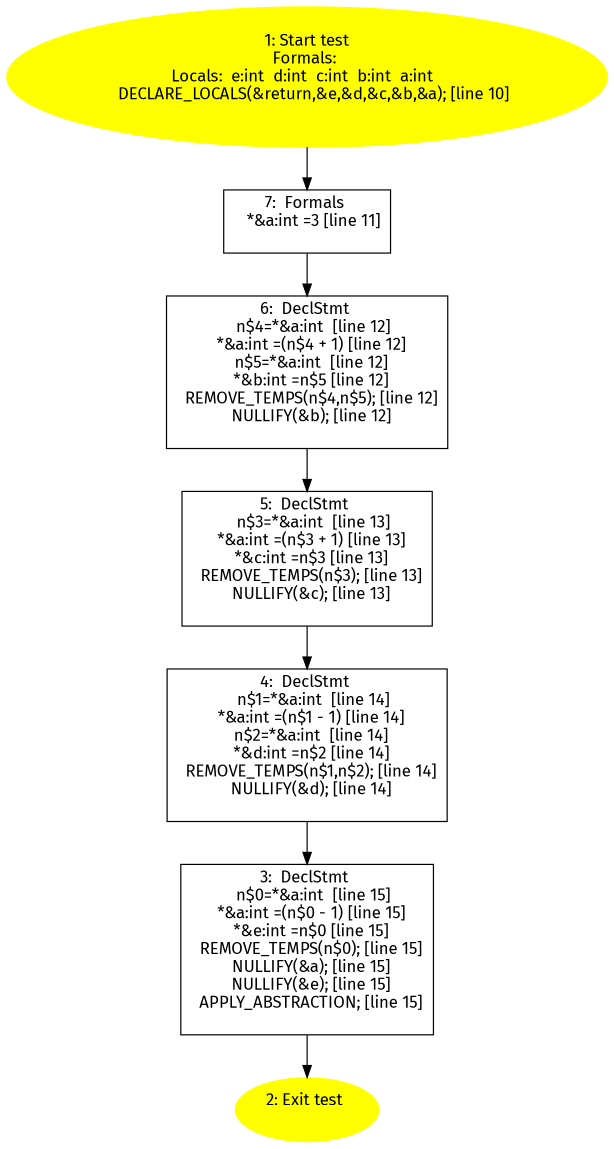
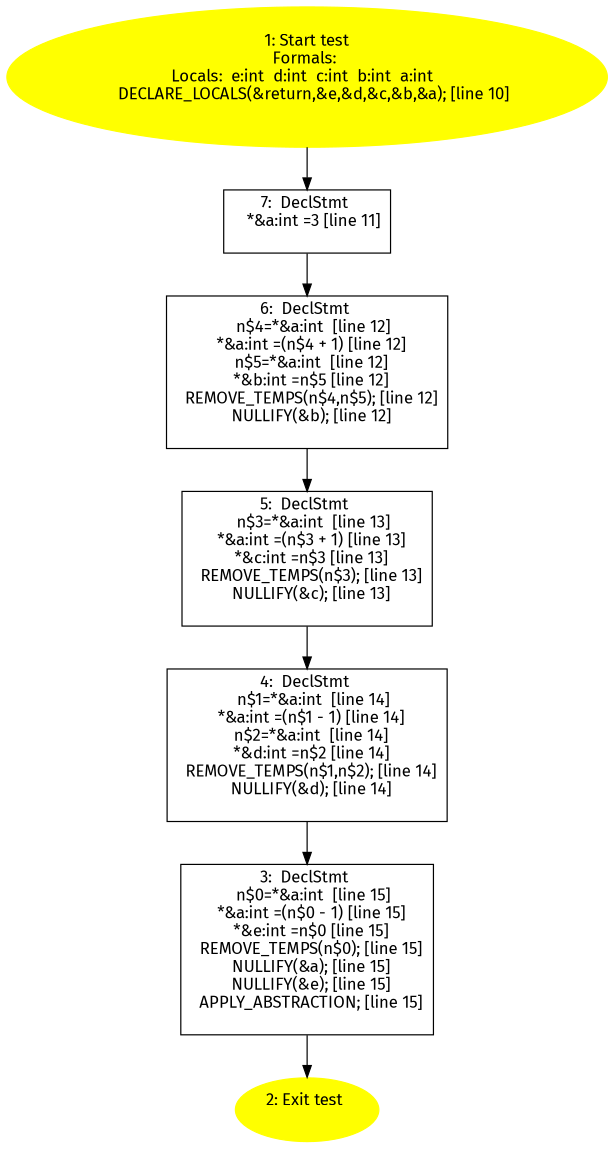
(307, 222) -> (307, 222)
